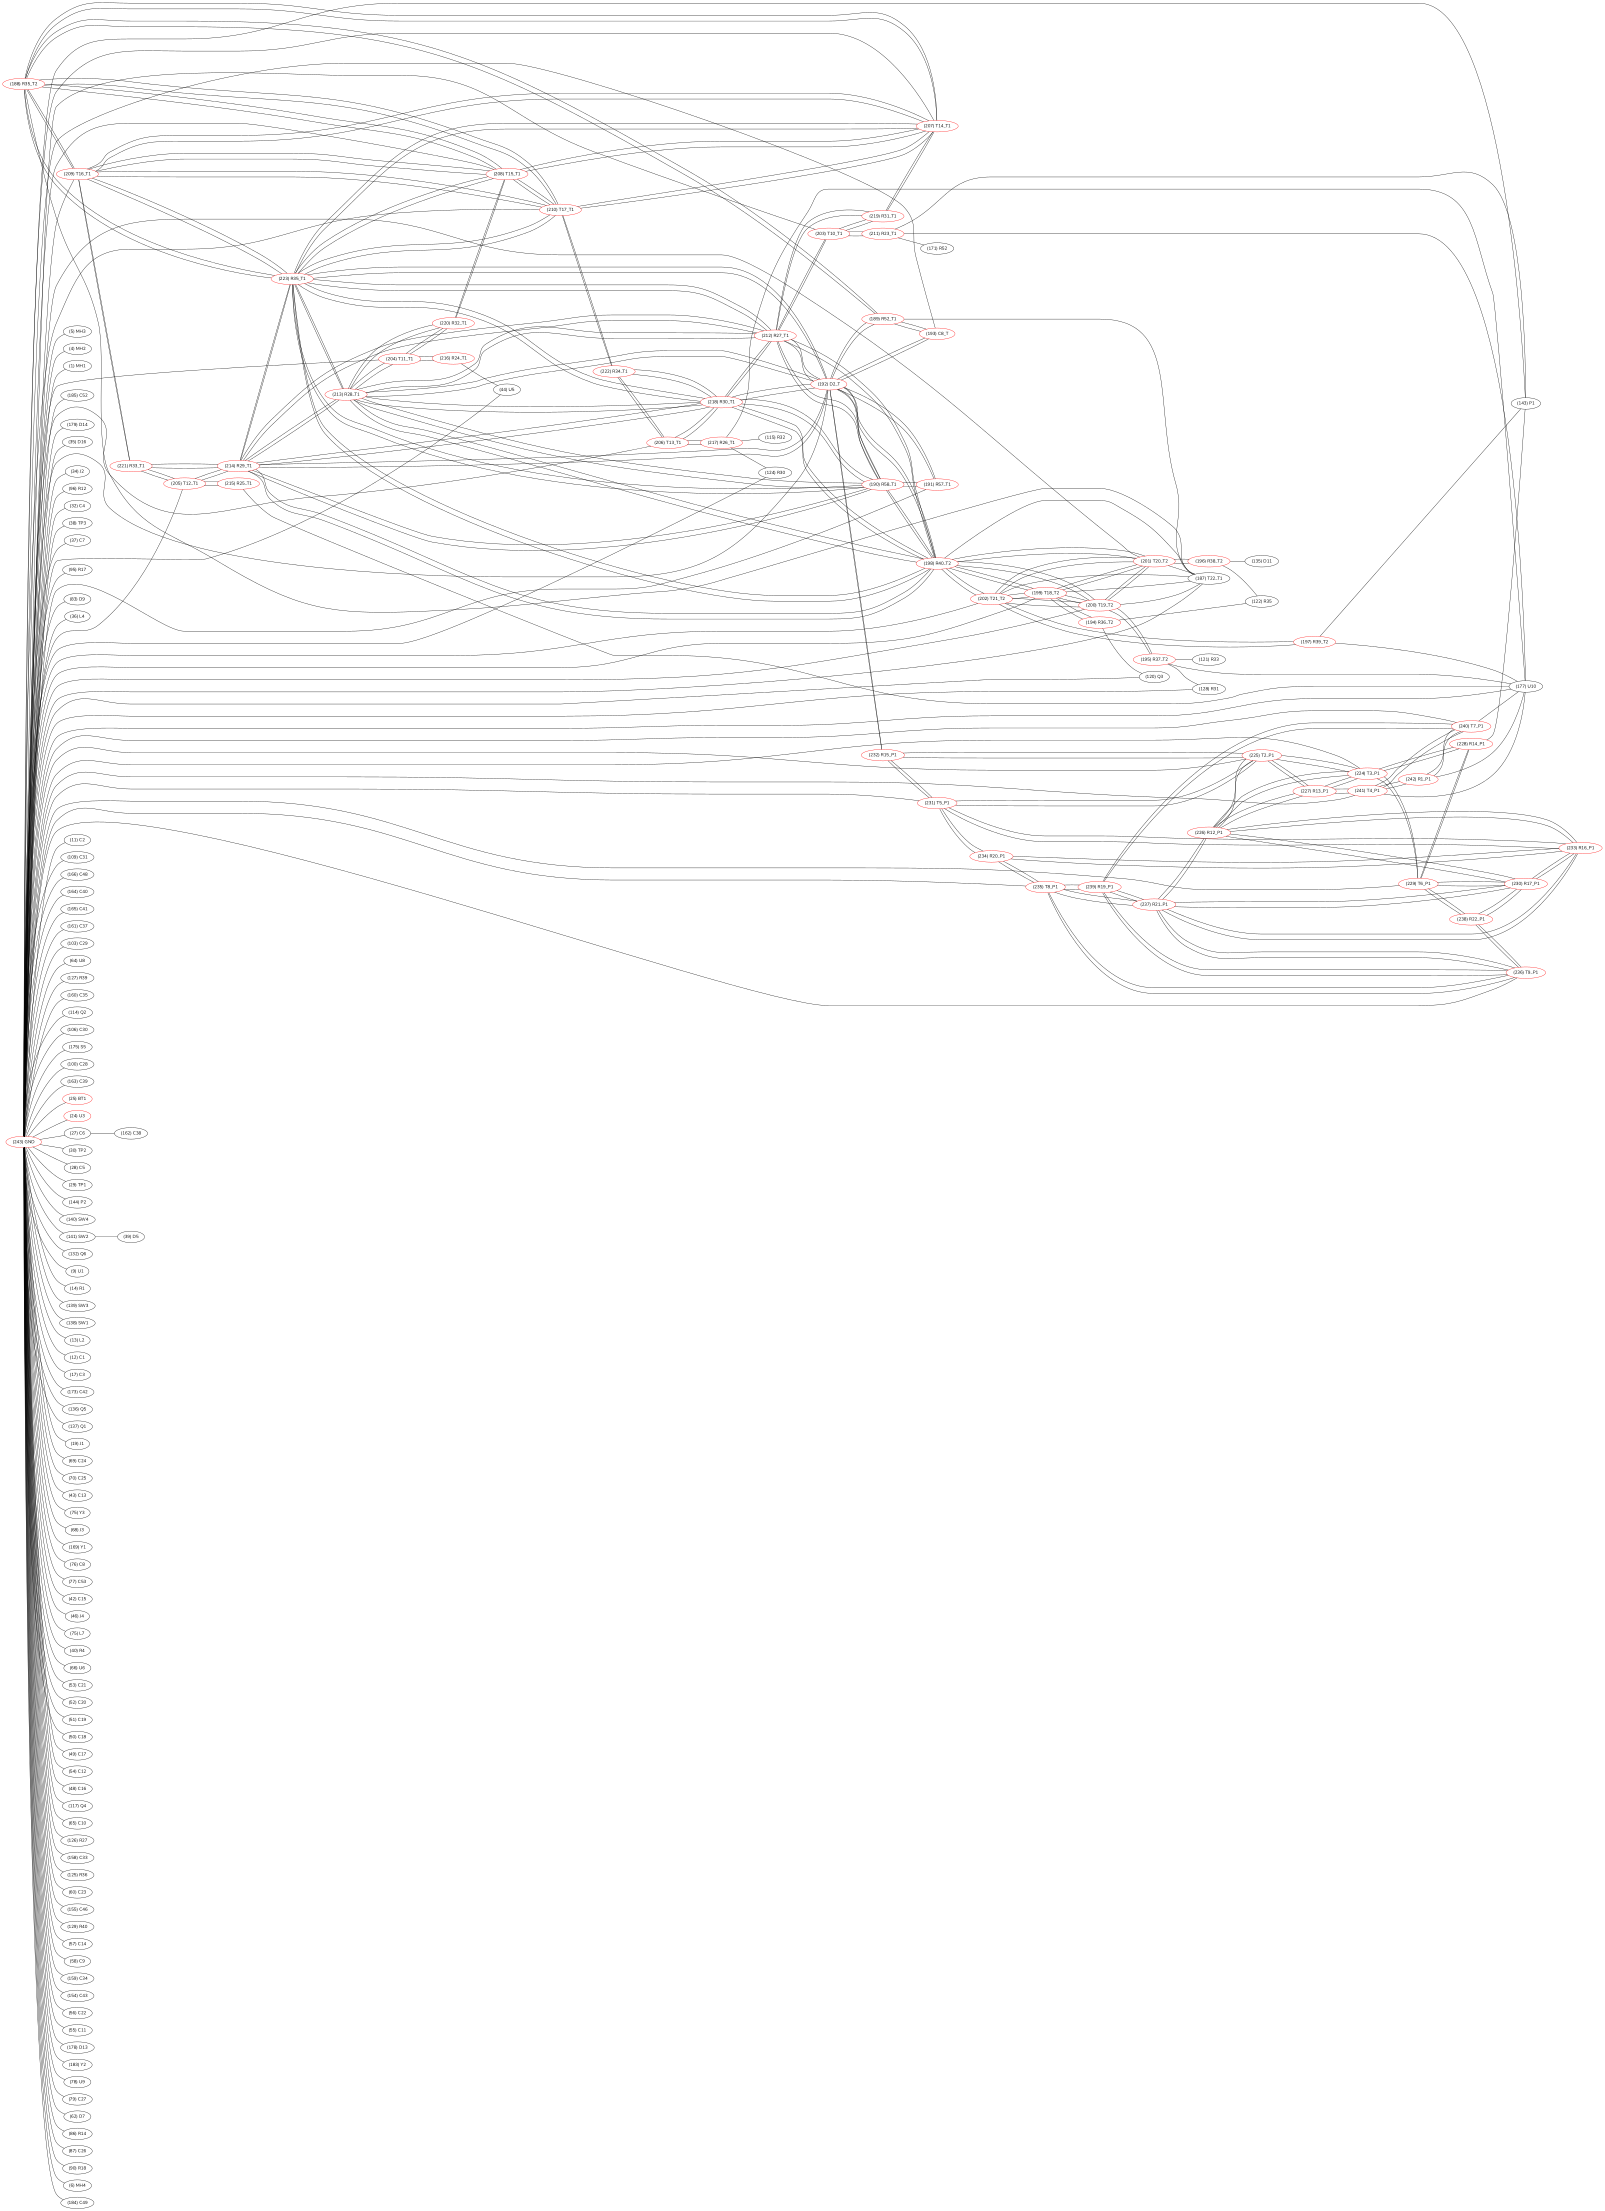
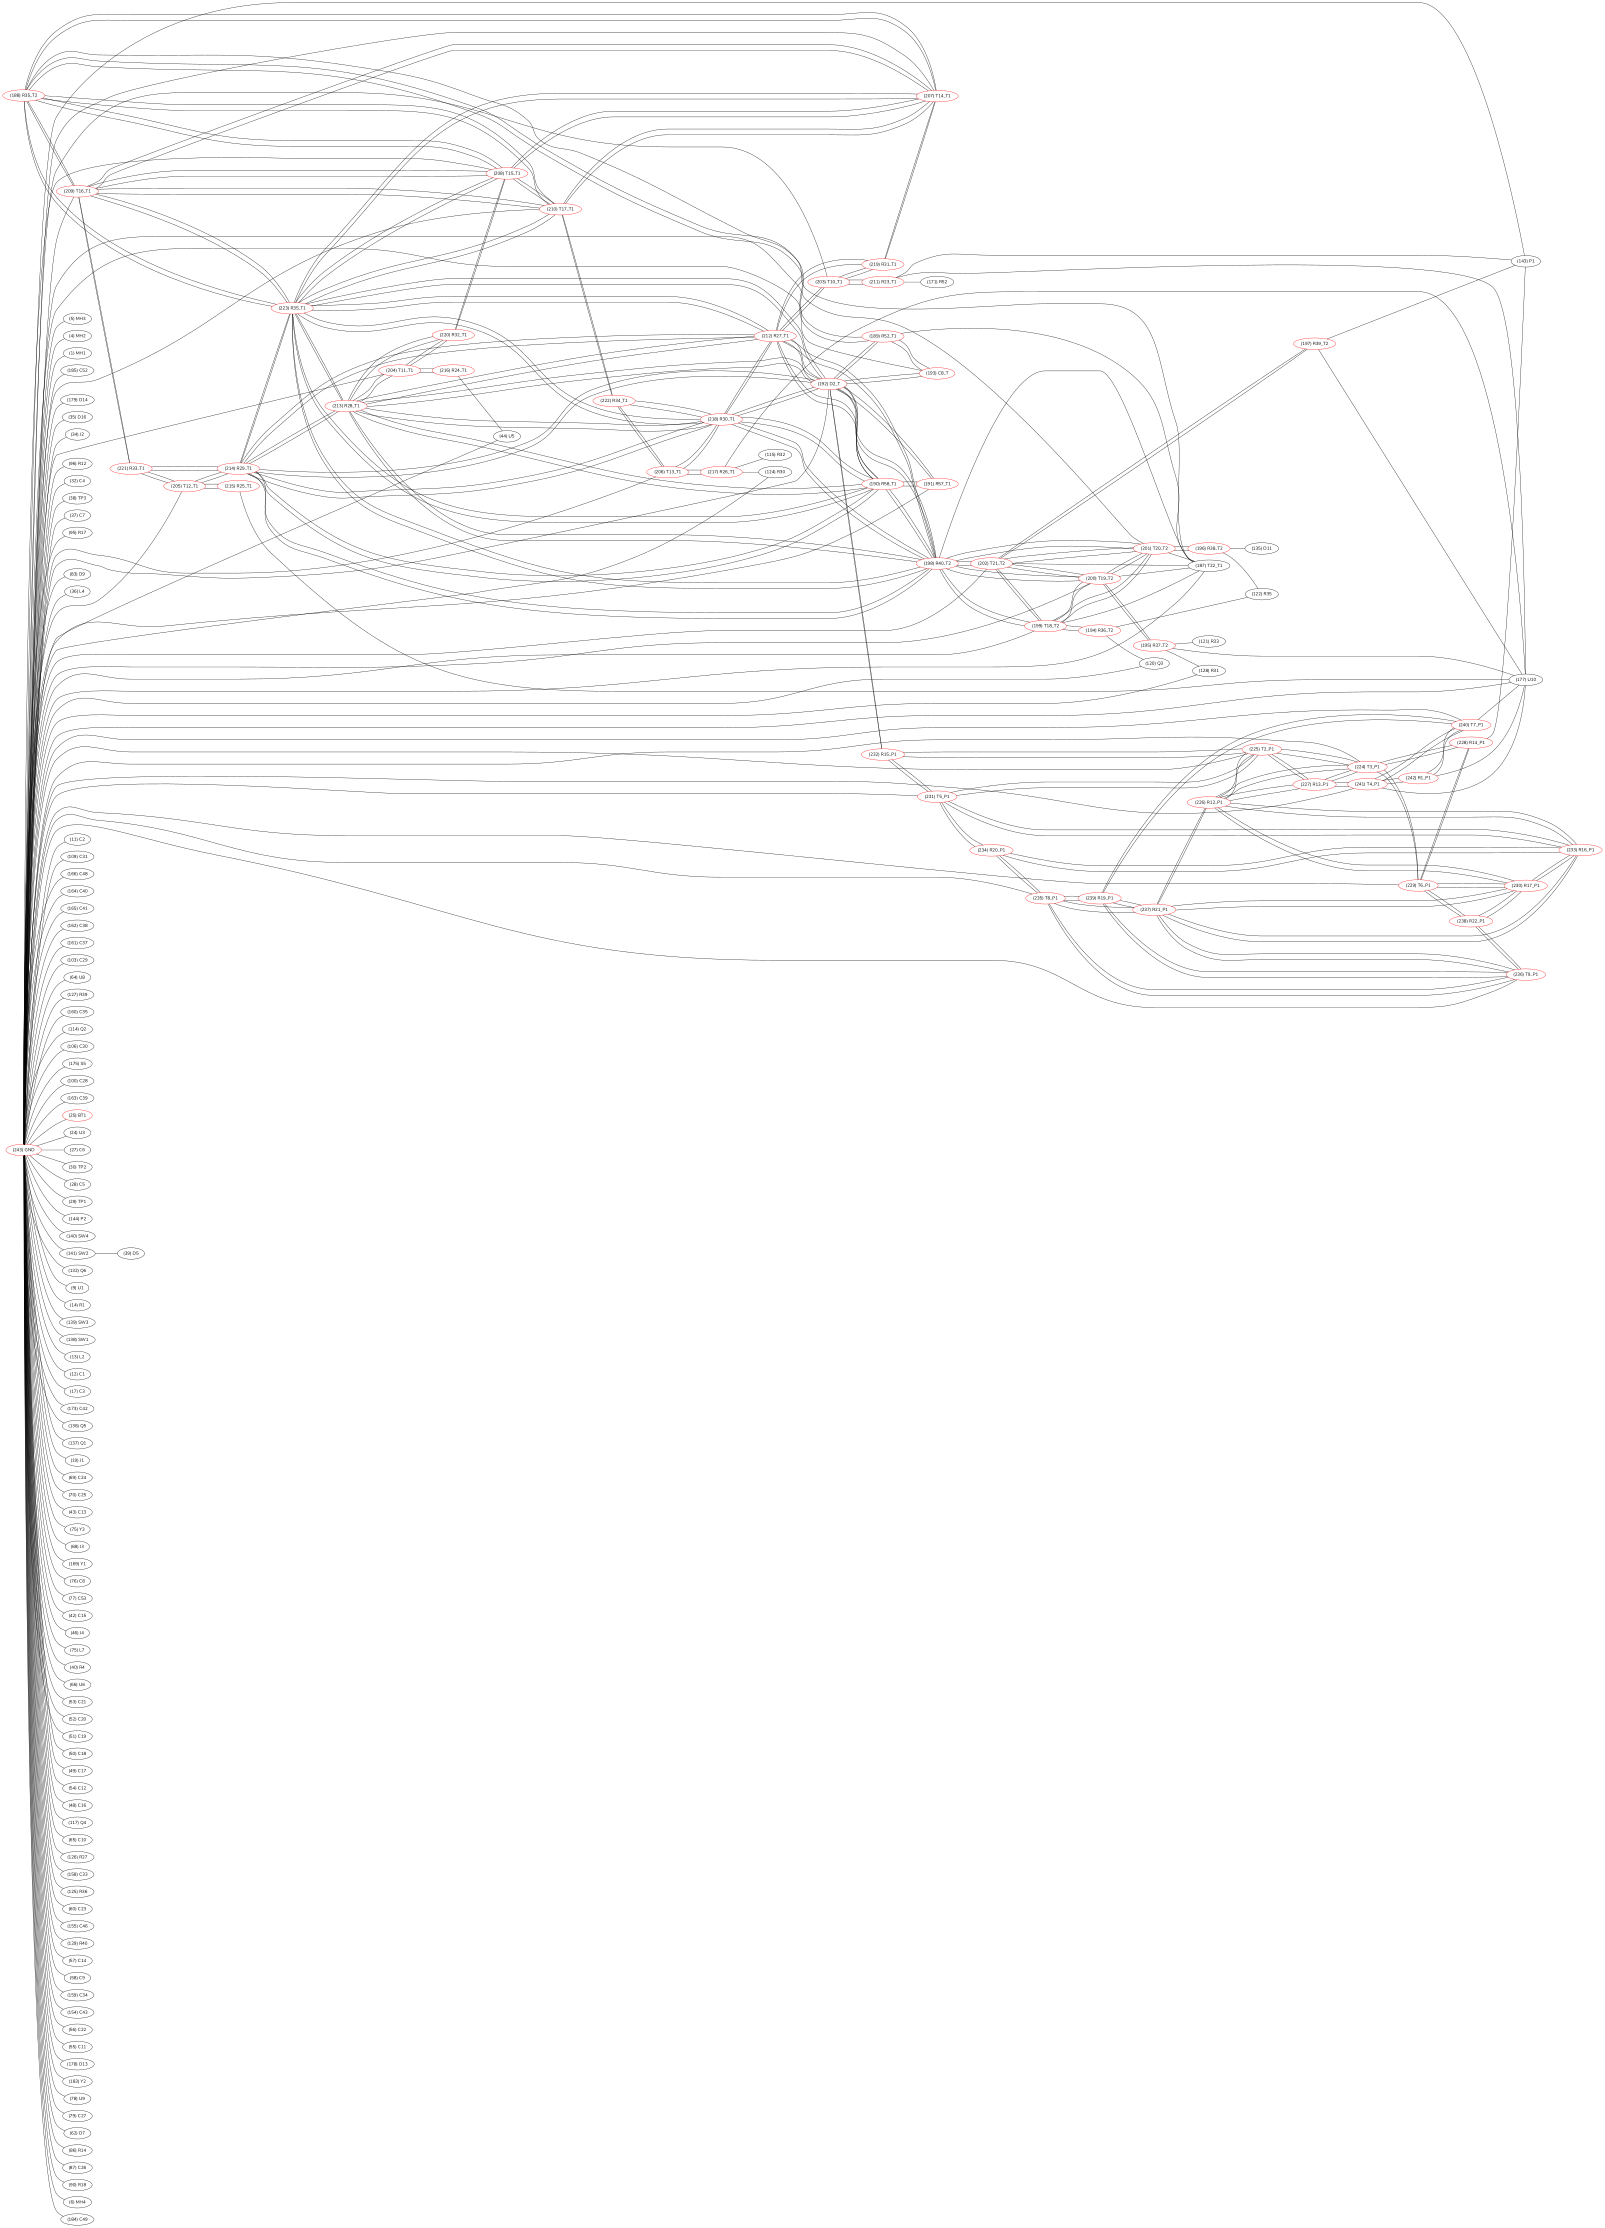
(77, 1116) -> (77, 1133)
(103, 1133) -> (37, 994)
